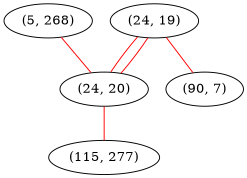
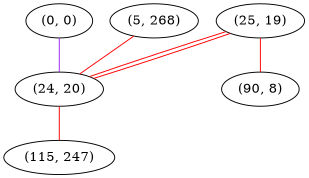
none -> (59, 21)
(154, 21) -> (260, 21)
(205, 89) -> (260, 89)
(104, 157) -> (59, 157)
